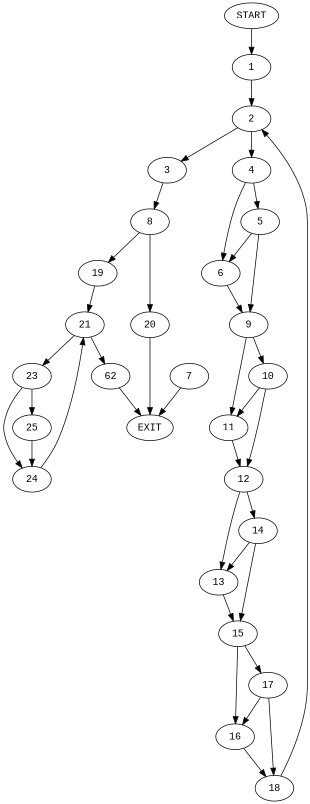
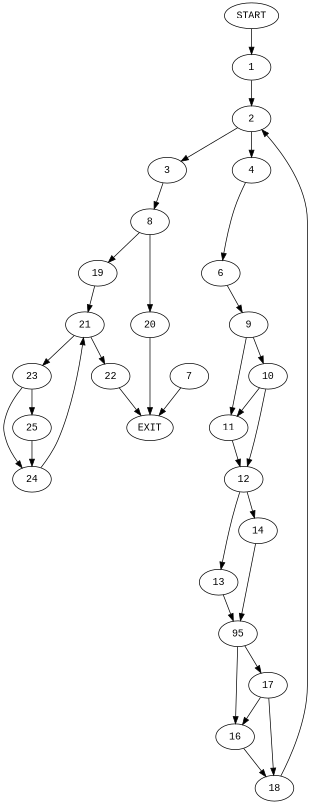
(260, 222) -> none
(111, 376) -> (111, 376)
(241, 554) -> none
(238, 634) -> (238, 634)
